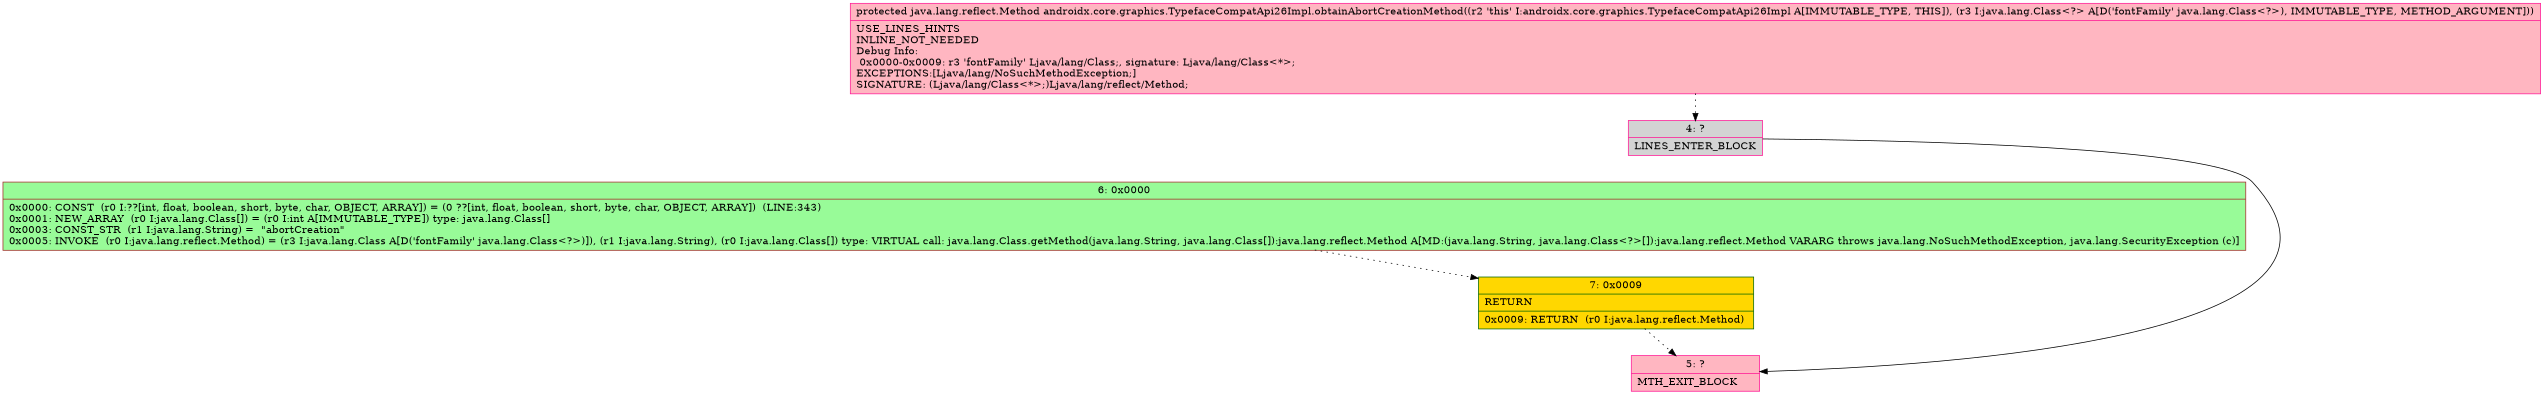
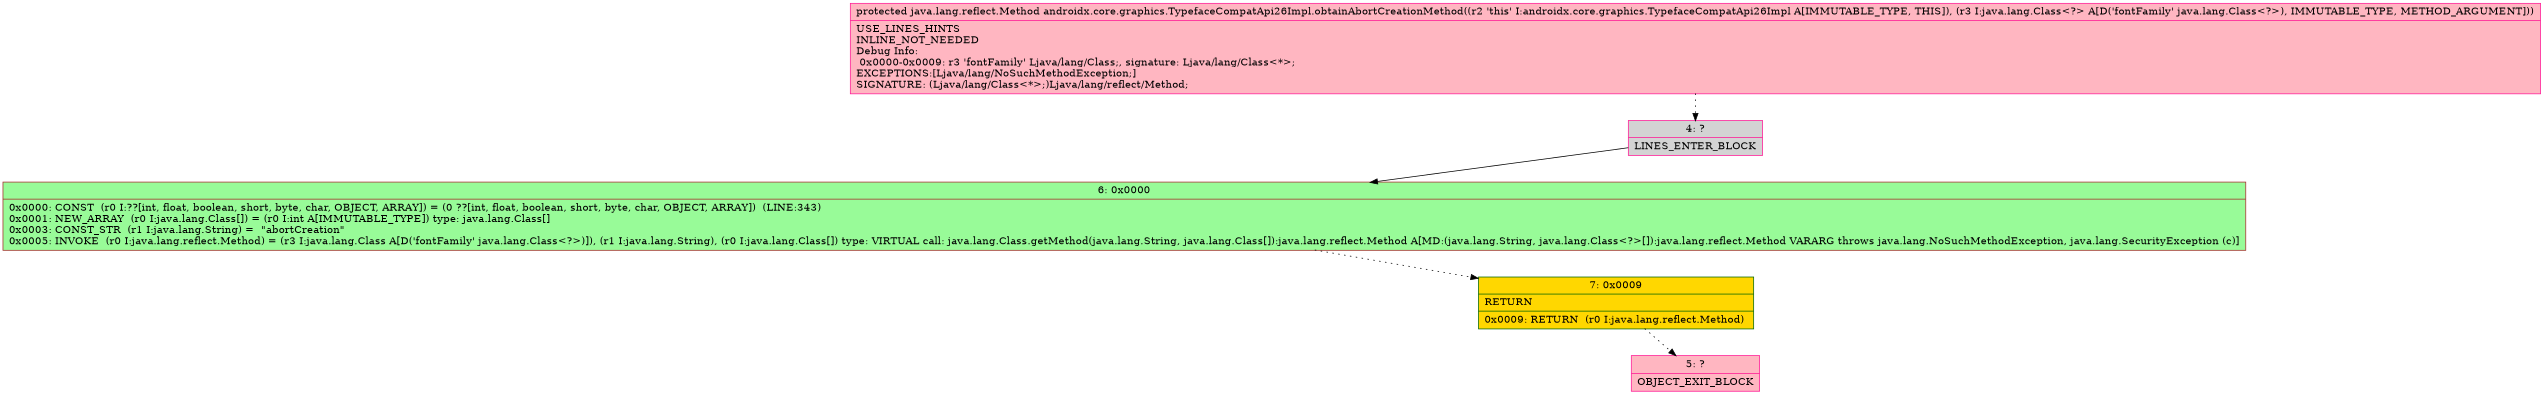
(2280, 235) -> (1503, 165)
(1688, 382) -> (1695, 382)
